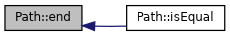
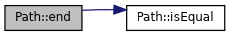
(111, 26) -> (98, 10)
